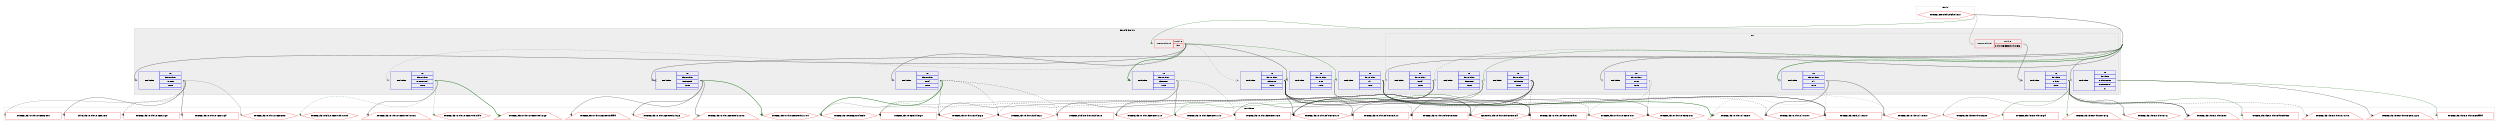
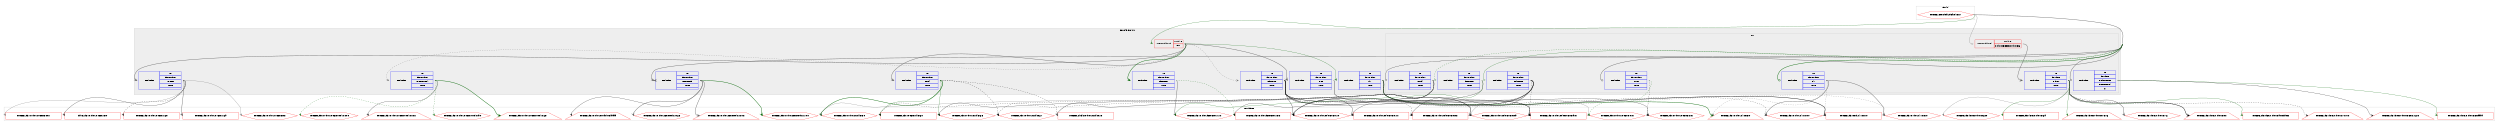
(330, 116) -> (330, 116)
(598, 116) -> (598, 116)
(849, 116) -> (849, 116)
(1145, 116) -> none
(1499, 116) -> (1499, 116)
